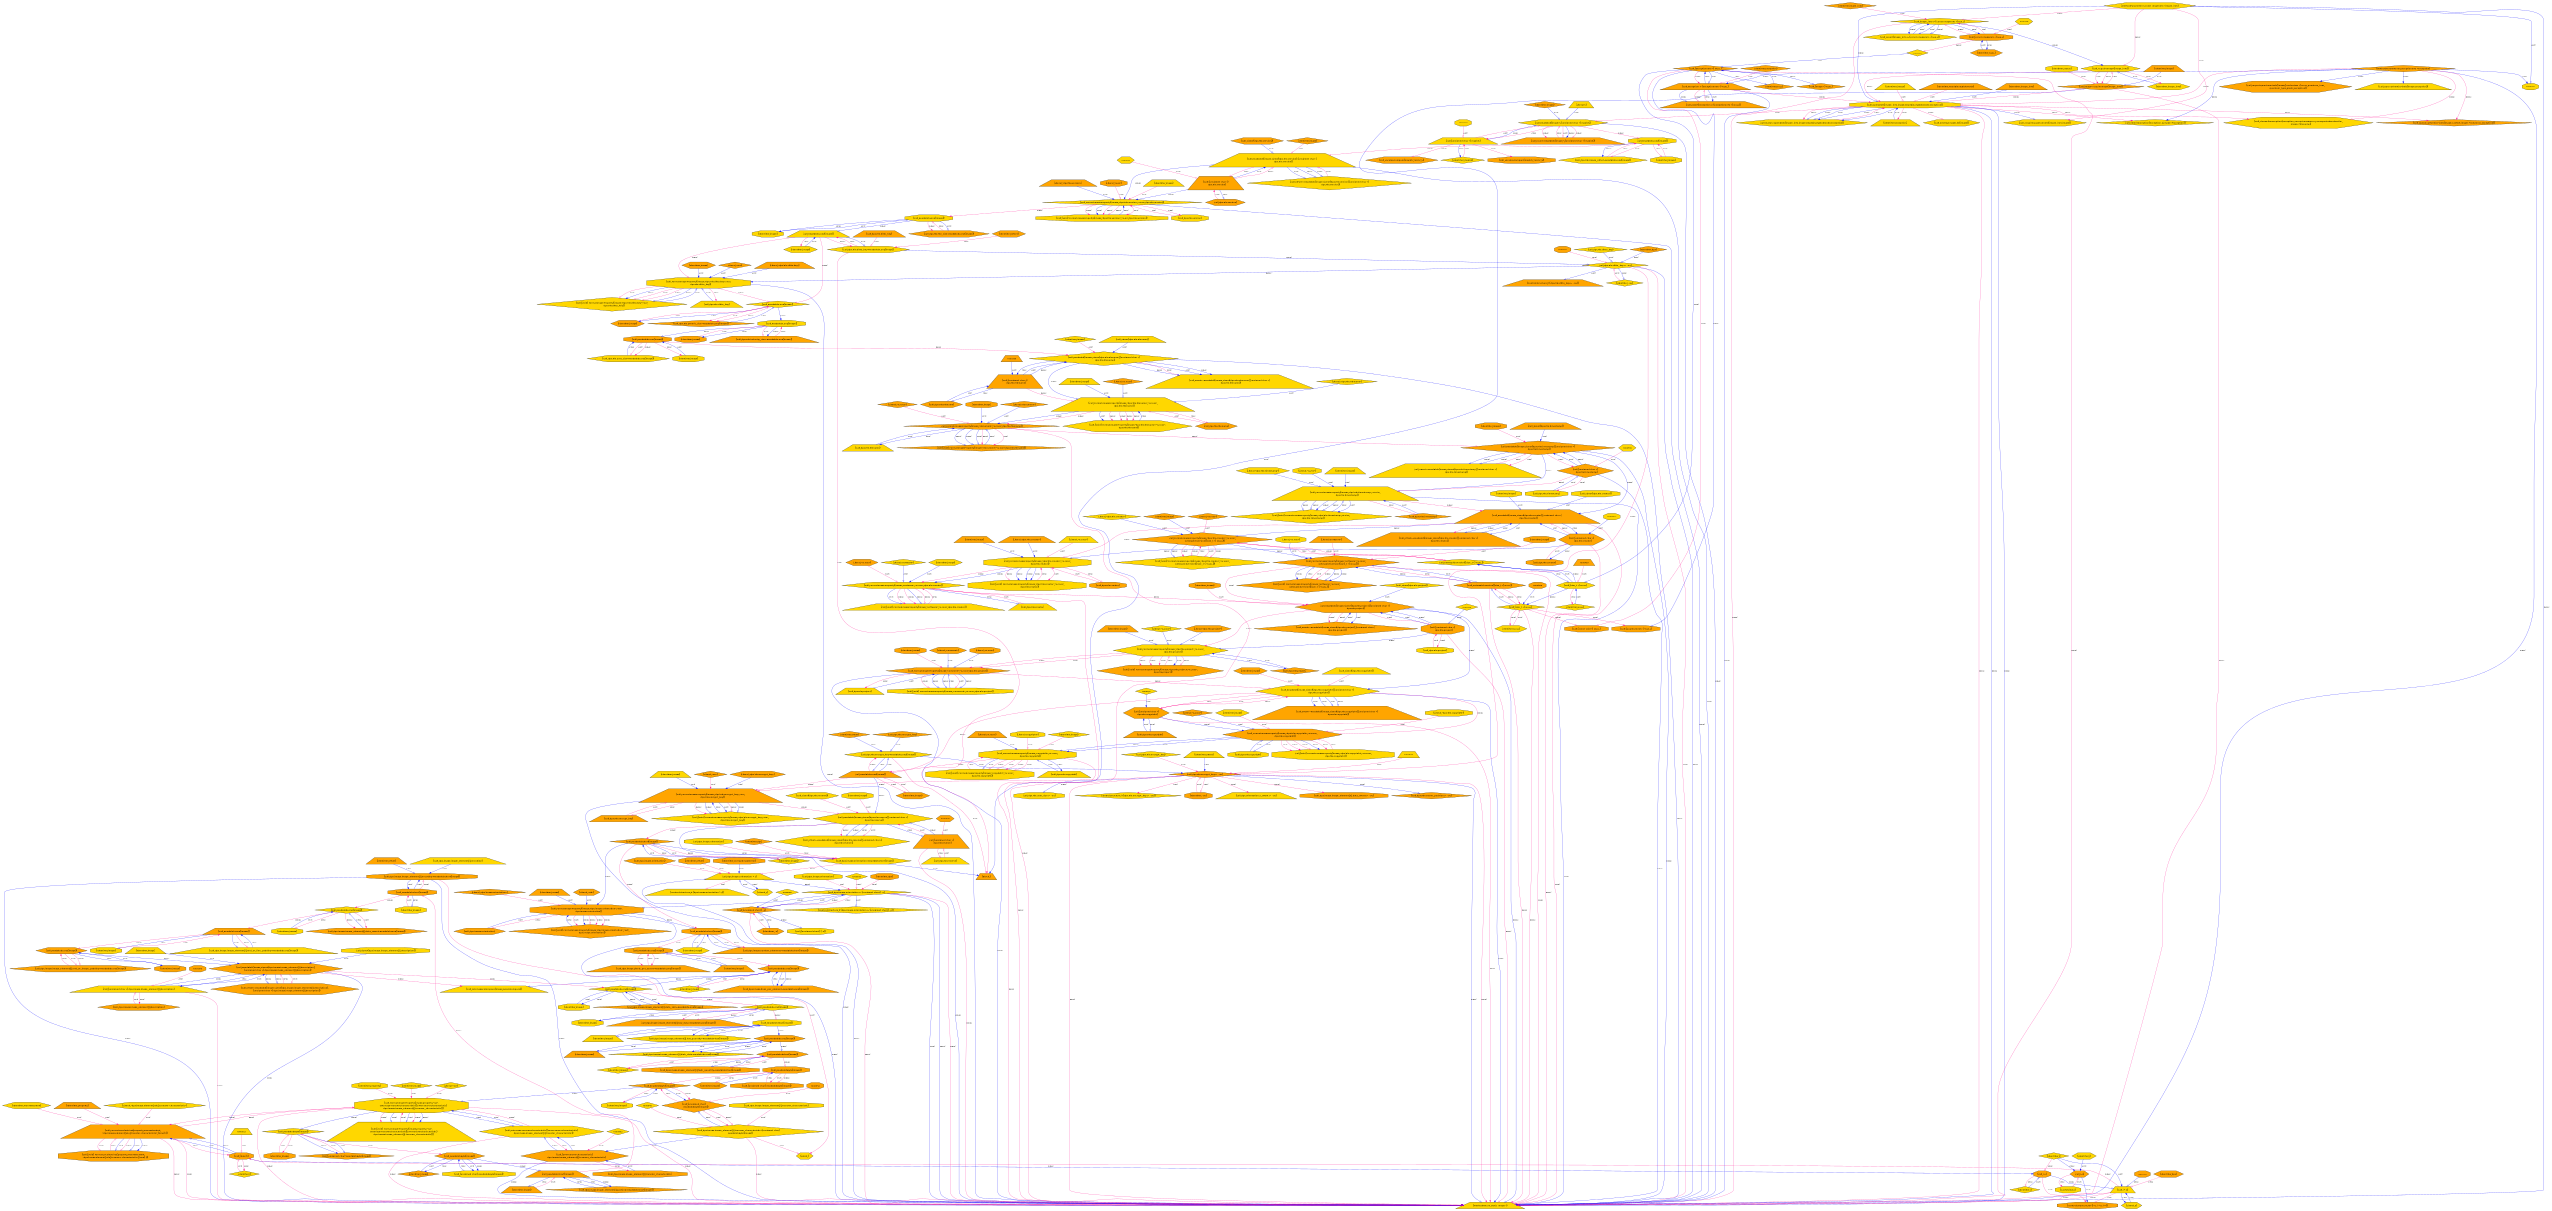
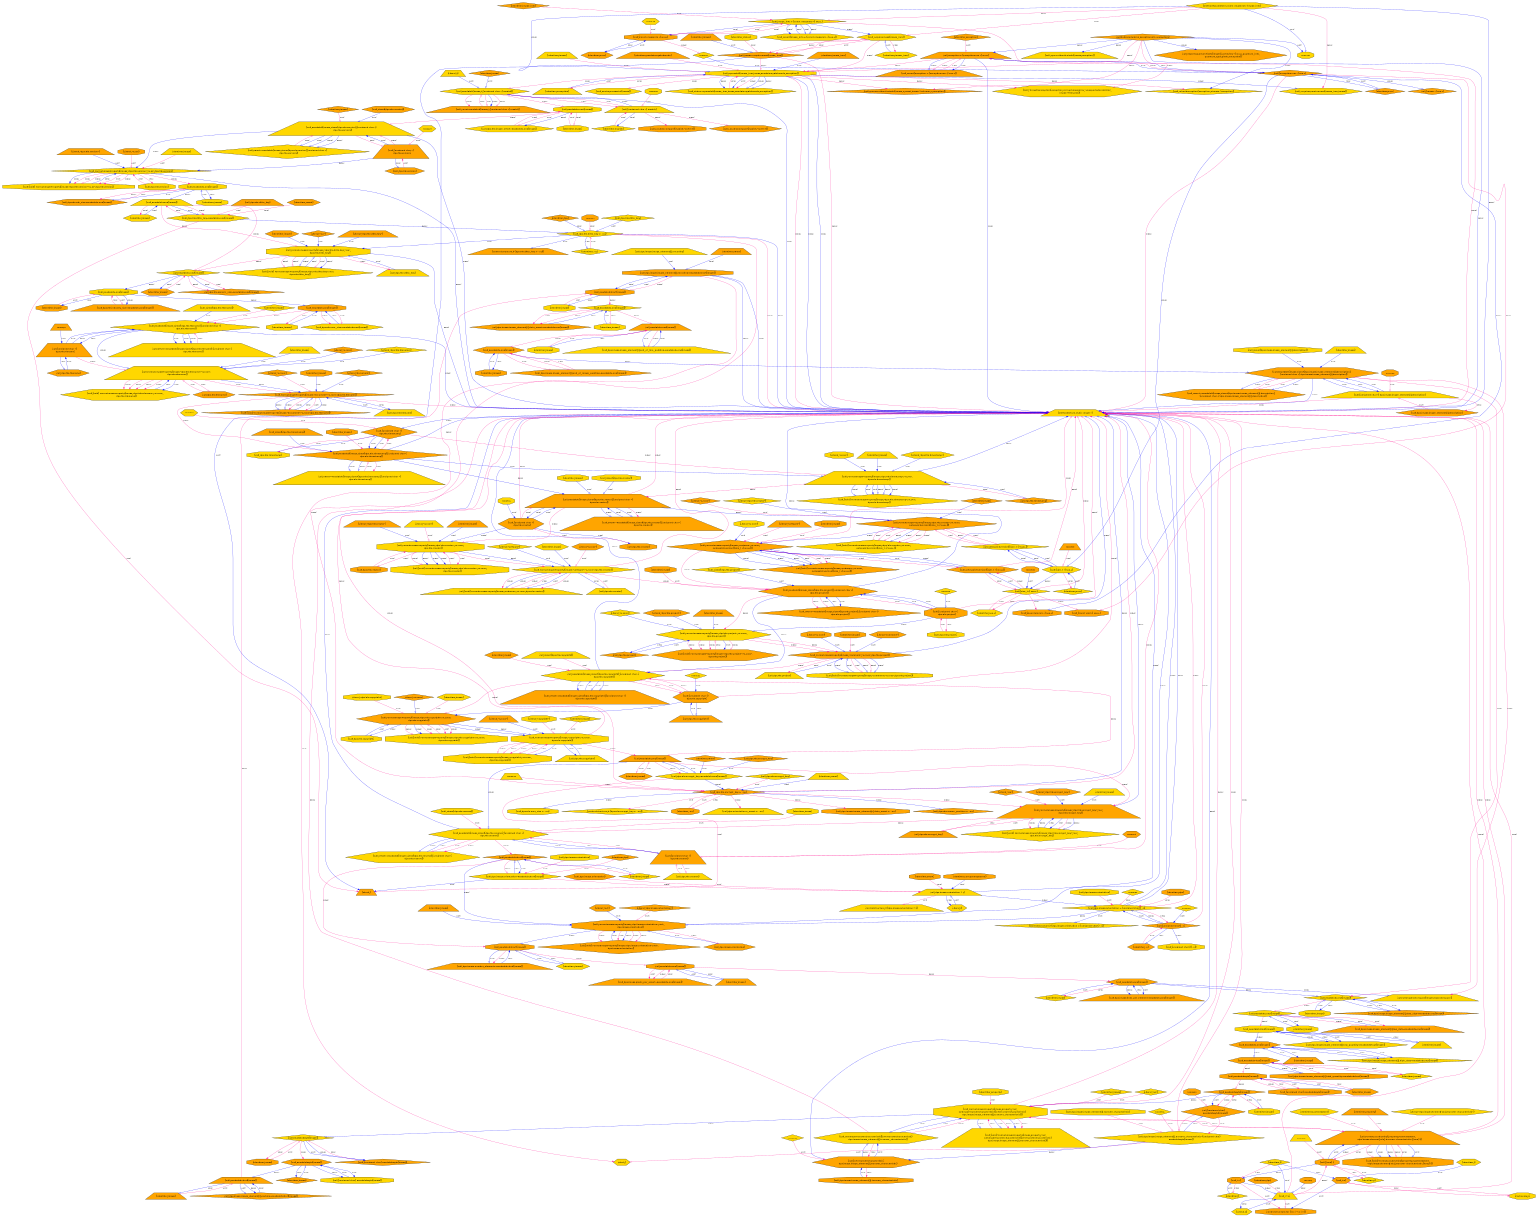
(945, 861) -> (688, 877)
(1657, 890) -> (725, 413)
